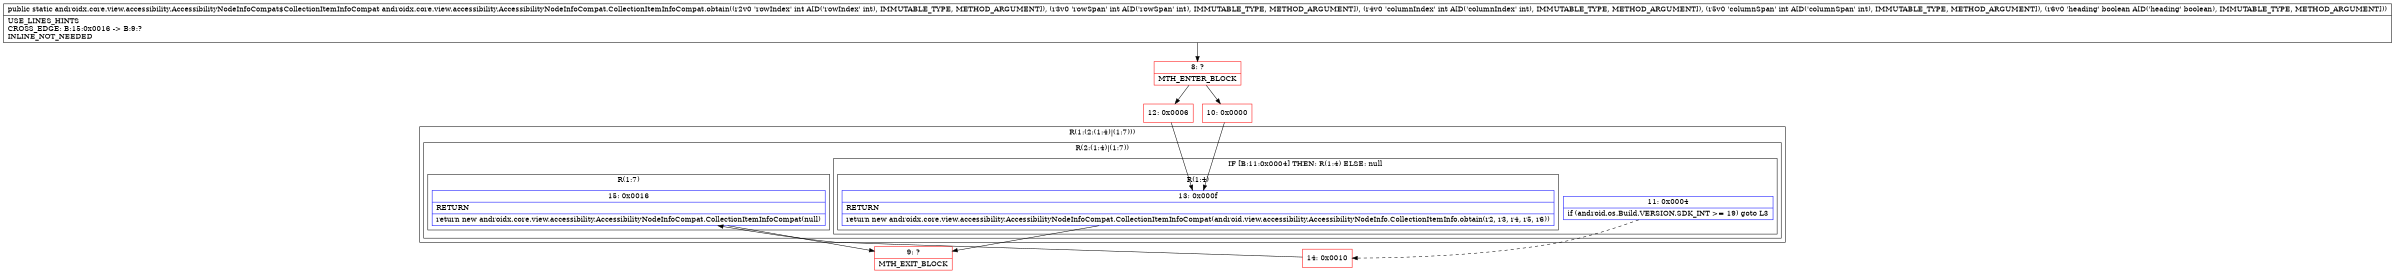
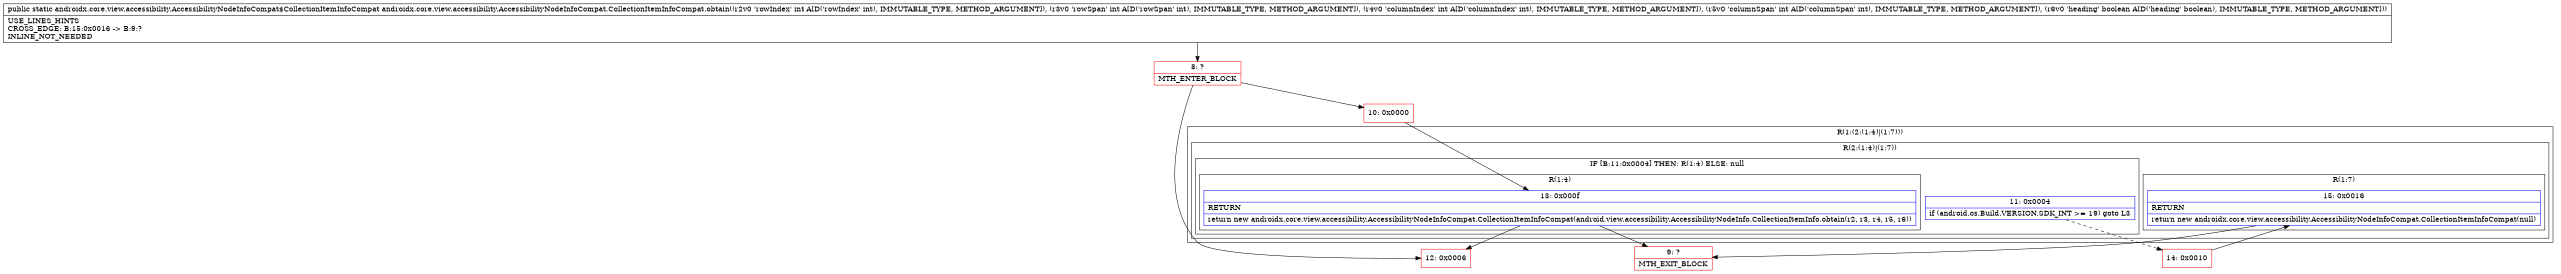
(1181, 154) -> (1496, 236)
